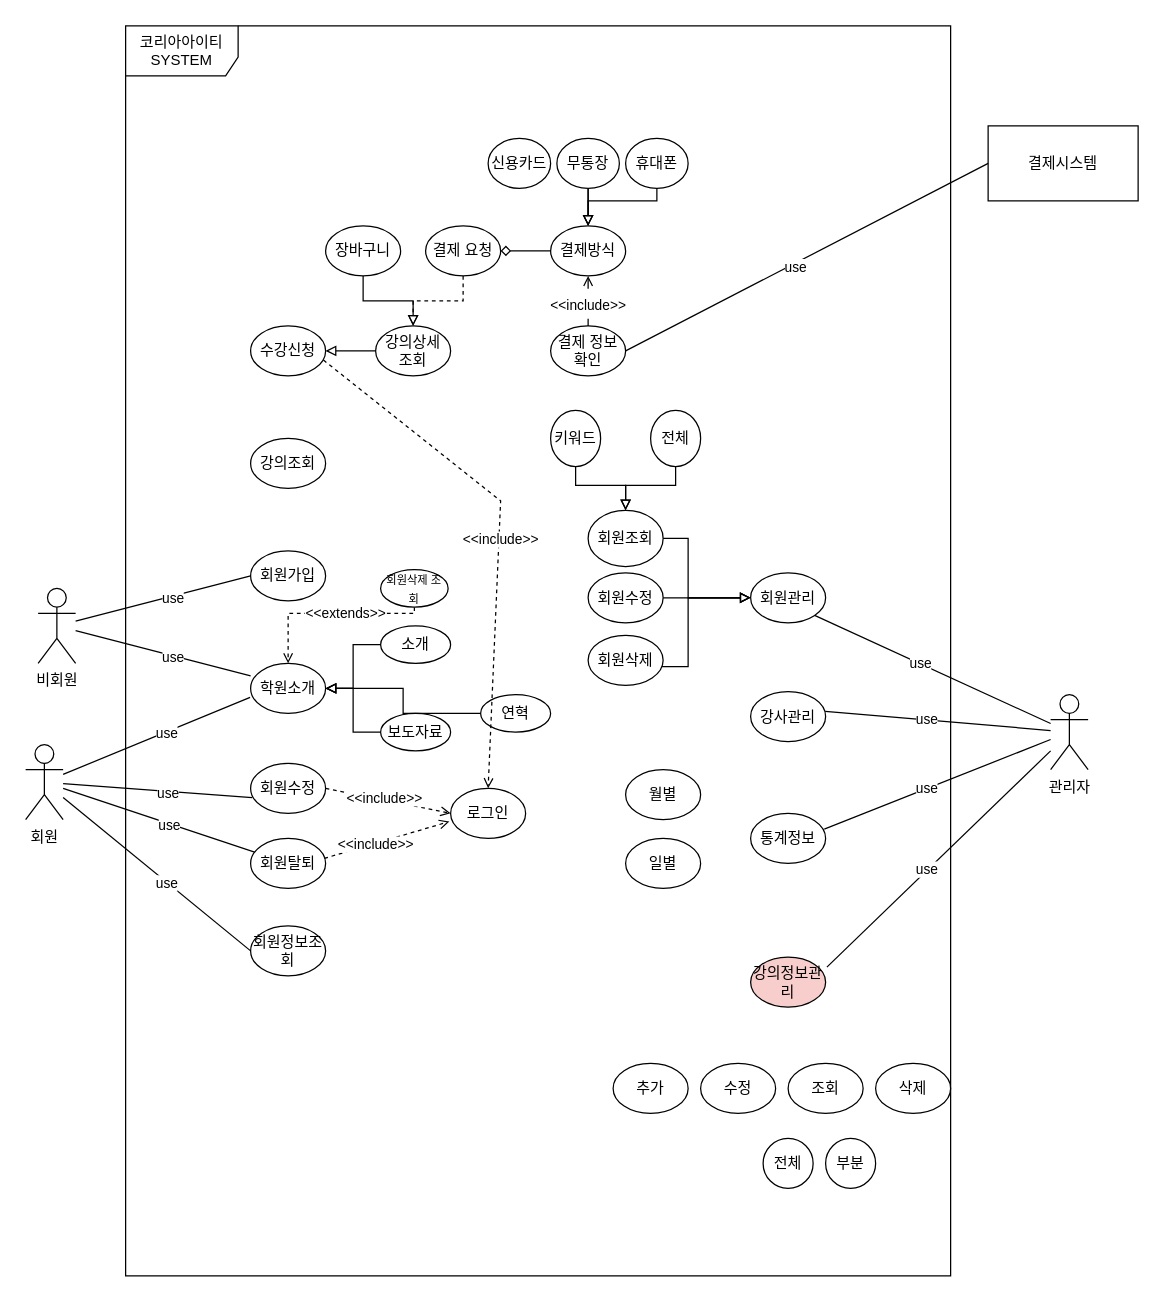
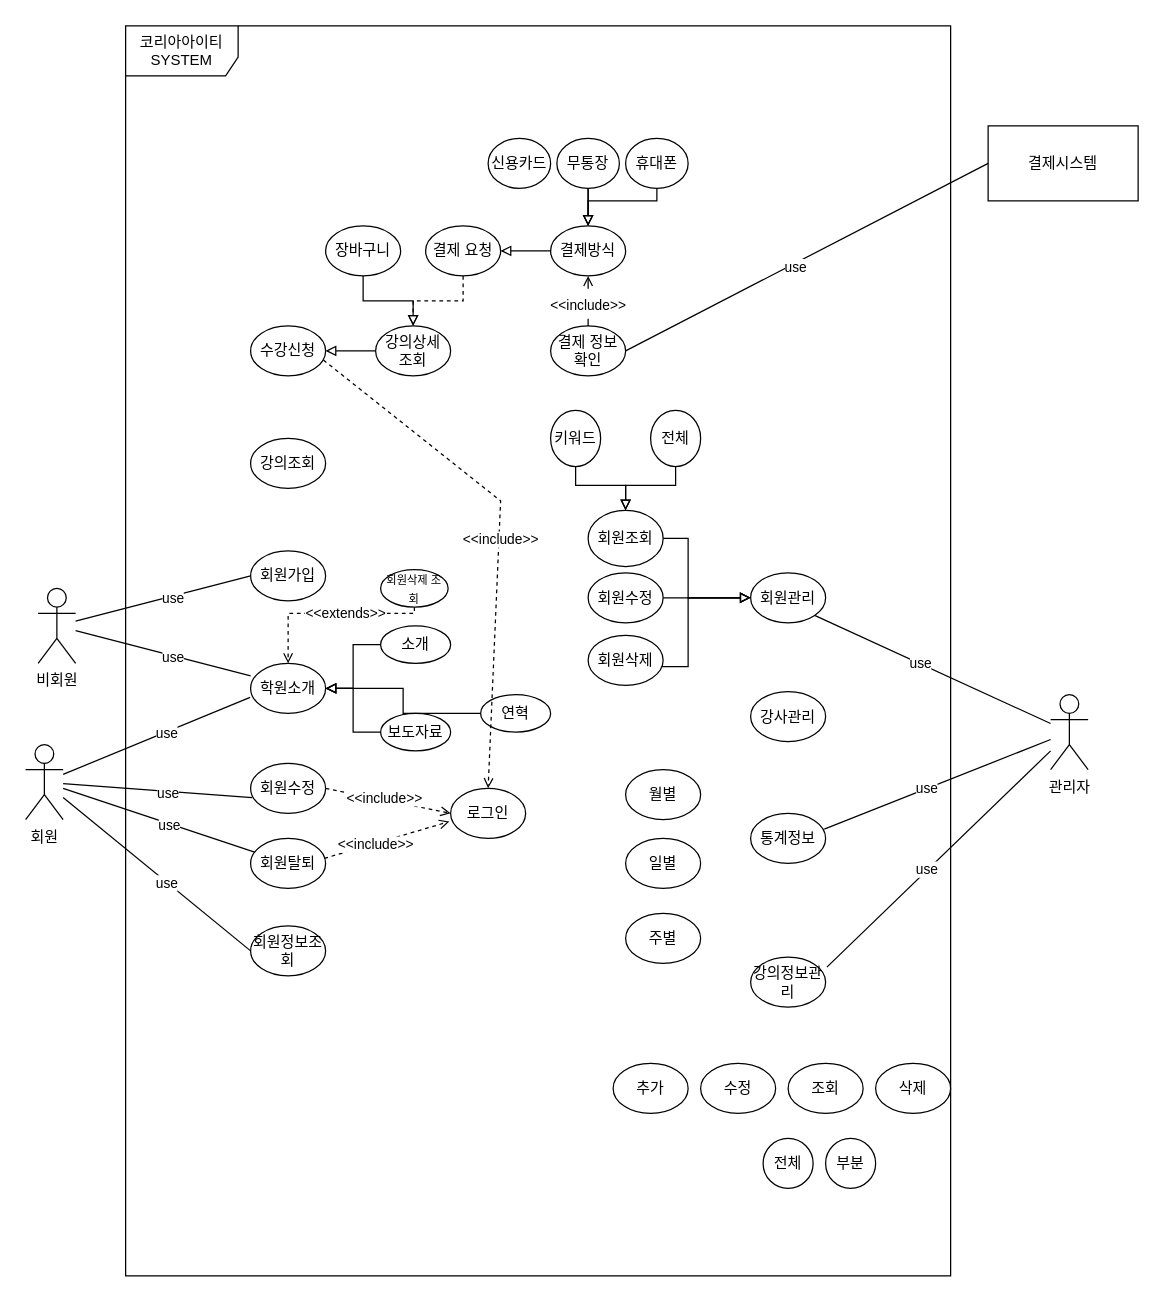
(511, 251) -> (512, 251)
(938, 721) -> none
none -> (663, 938)
(788, 982) -> (788, 982)
